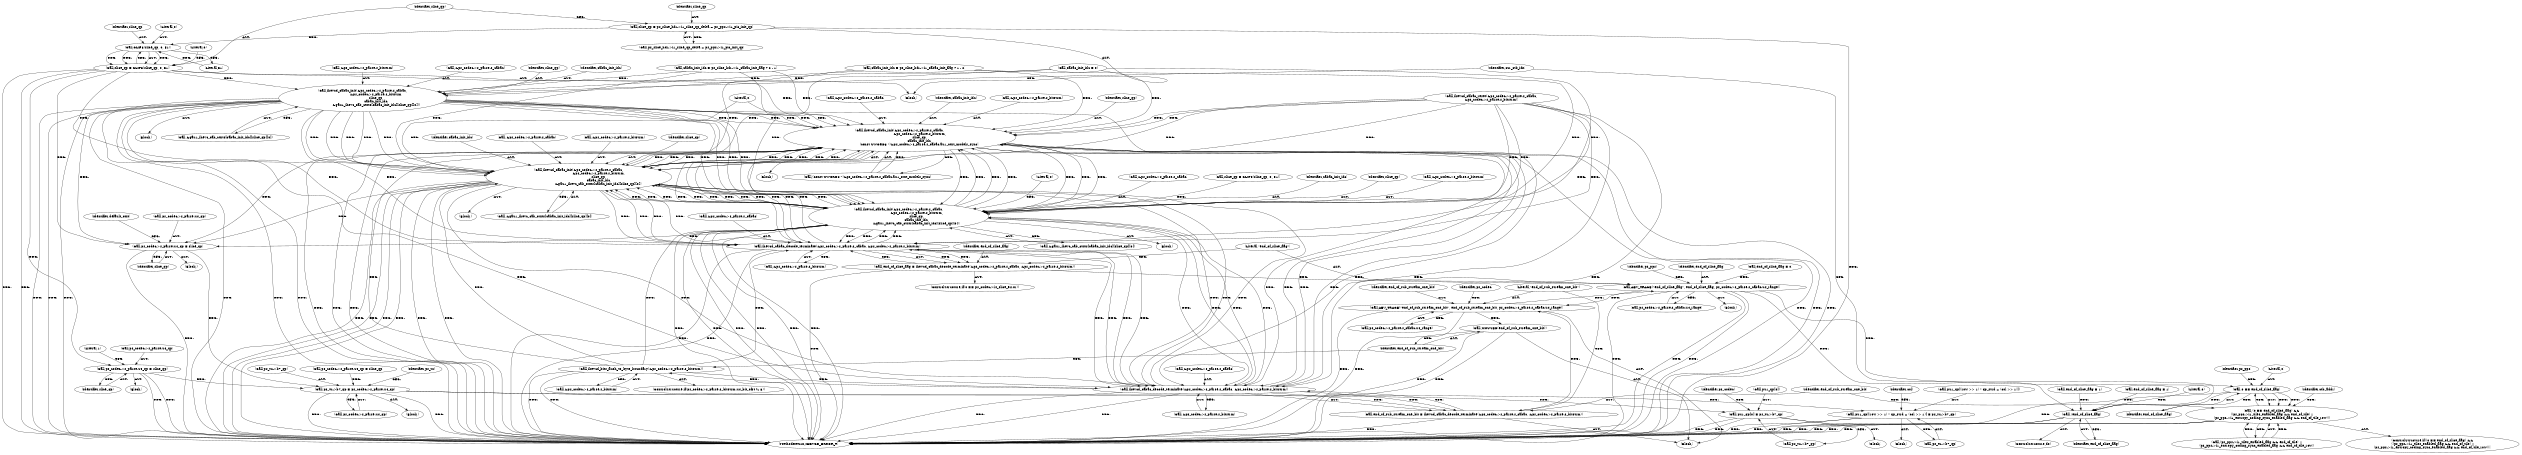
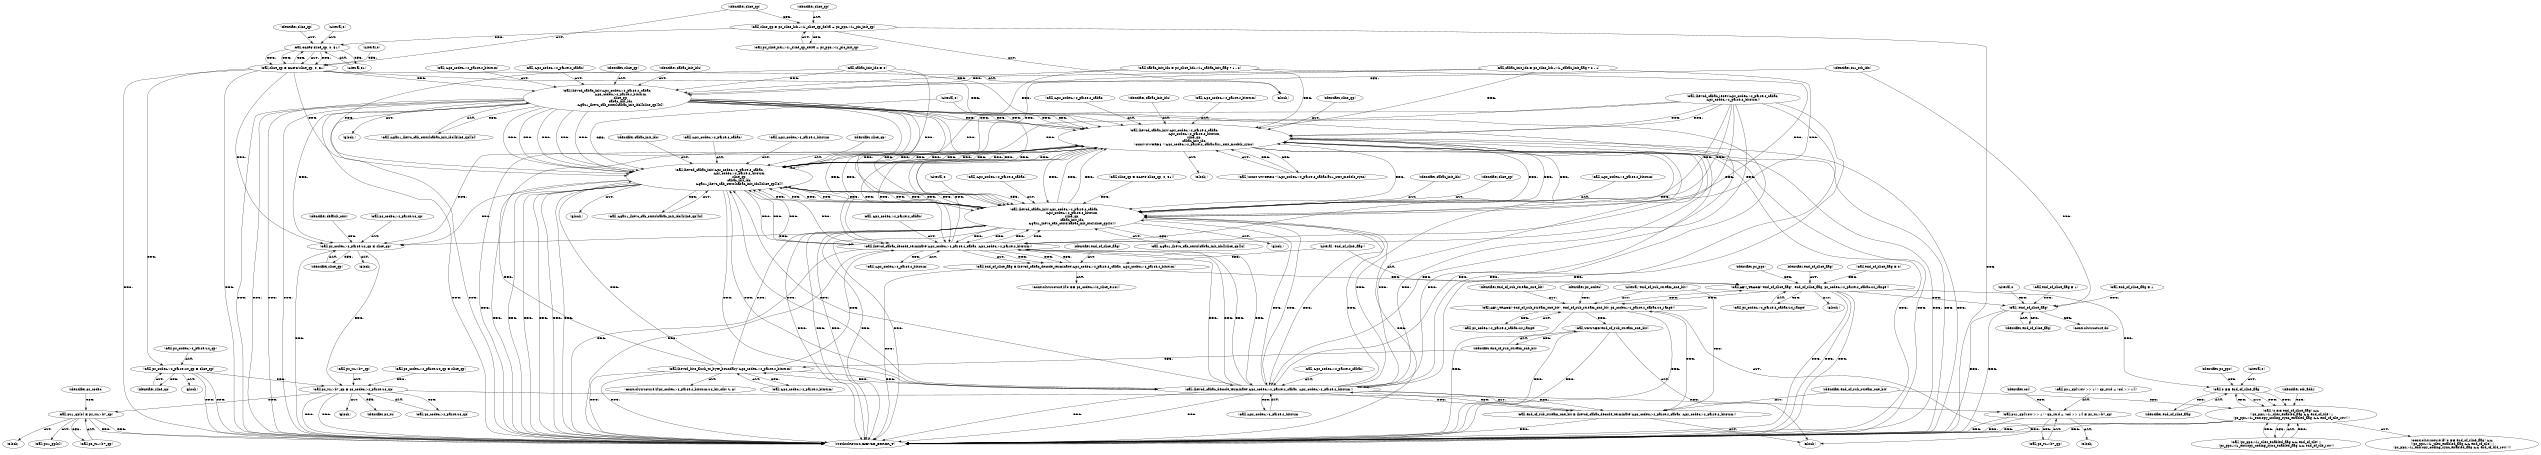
(187, 58) -> (344, 58)
(1841, 277) -> (2068, 217)
(93, 349) -> none
(390, 379) -> (366, 401)
(1762, 401) -> (63, 427)
(2164, 405) -> none
(2065, 429) -> (2069, 318)
(1544, 437) -> none
